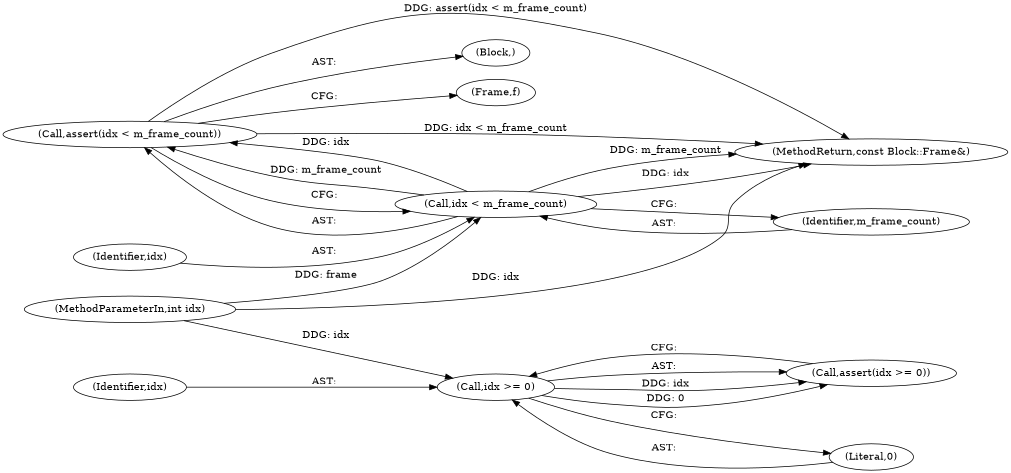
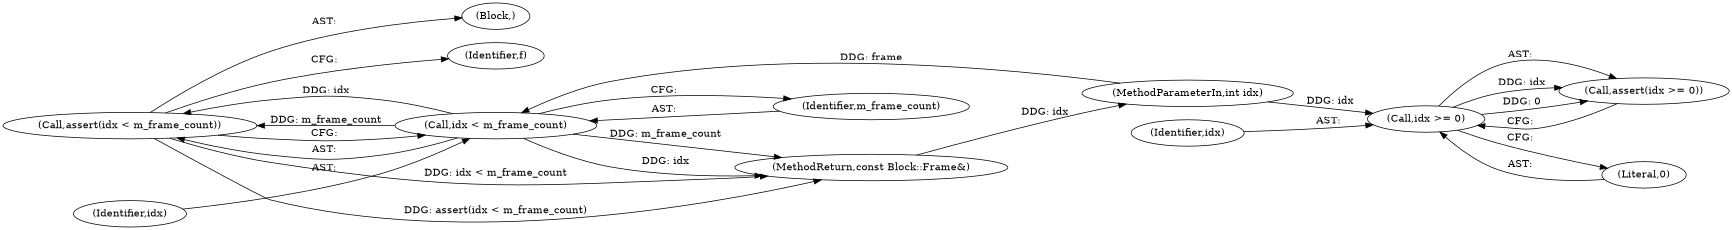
(496, 93) -> (496, 56)
(539, 290) -> (1017, 129)
